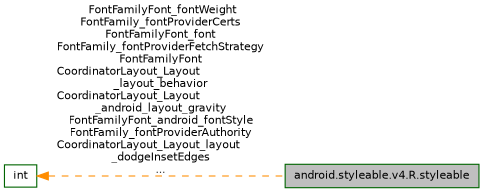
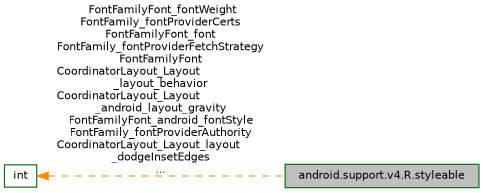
(382, 176) -> (382, 176)
